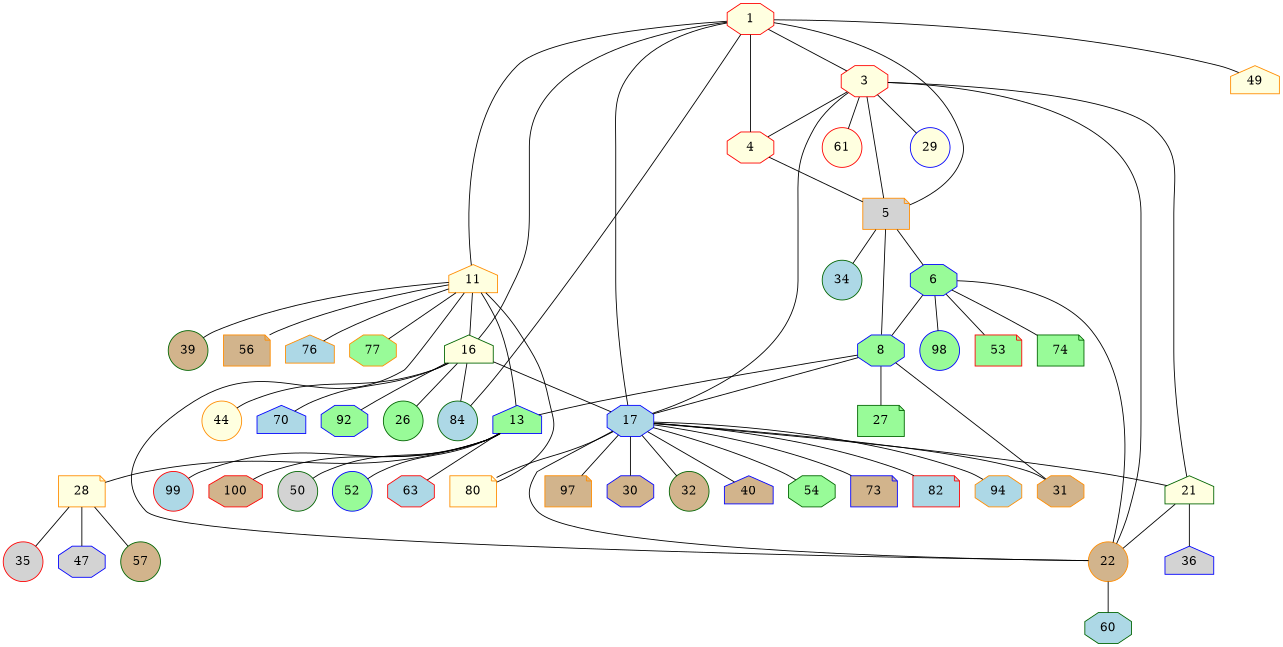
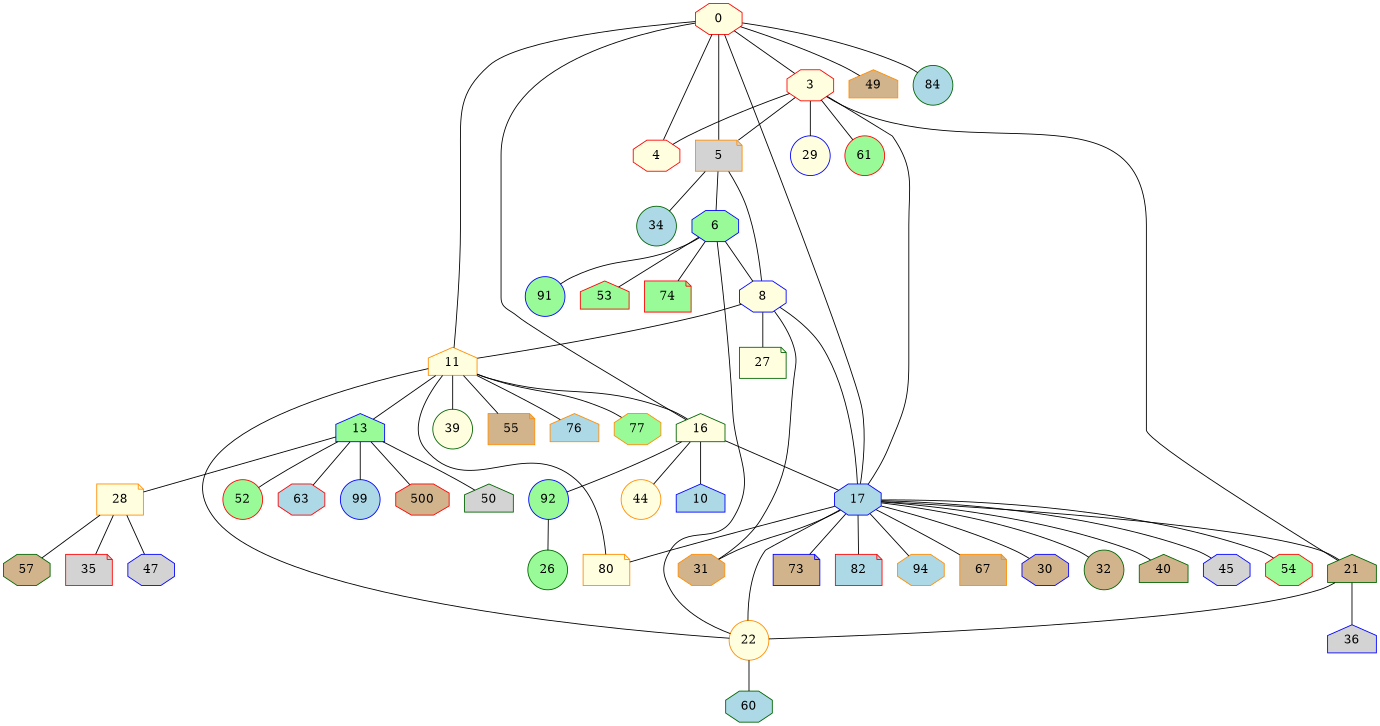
(751, 19) -> (719, 19)
(1255, 81) -> (873, 85)
(842, 148) -> (865, 156)
(816, 180) -> none
(1141, 225) -> none
(188, 351) -> (453, 429)
(247, 351) -> (511, 429)
(881, 351) -> (763, 297)
(940, 351) -> (545, 297)
(998, 351) -> (605, 297)
(1061, 351) -> (668, 297)
(464, 382) -> none
(698, 383) -> (610, 335)
(437, 385) -> (548, 535)
(281, 421) -> (701, 500)
(344, 421) -> (549, 500)
(881, 421) -> (763, 363)
(173, 491) -> (360, 500)
(236, 491) -> (422, 500)
(298, 491) -> (489, 500)
(352, 491) -> (243, 500)
(568, 491) -> (983, 570)
(749, 491) -> (1164, 570)
(812, 491) -> (1289, 570)
(1189, 491) -> (1352, 570)
(23, 562) -> (89, 570)
(141, 562) -> (27, 570)
(1108, 562) -> (749, 640)
none -> (1227, 570)
